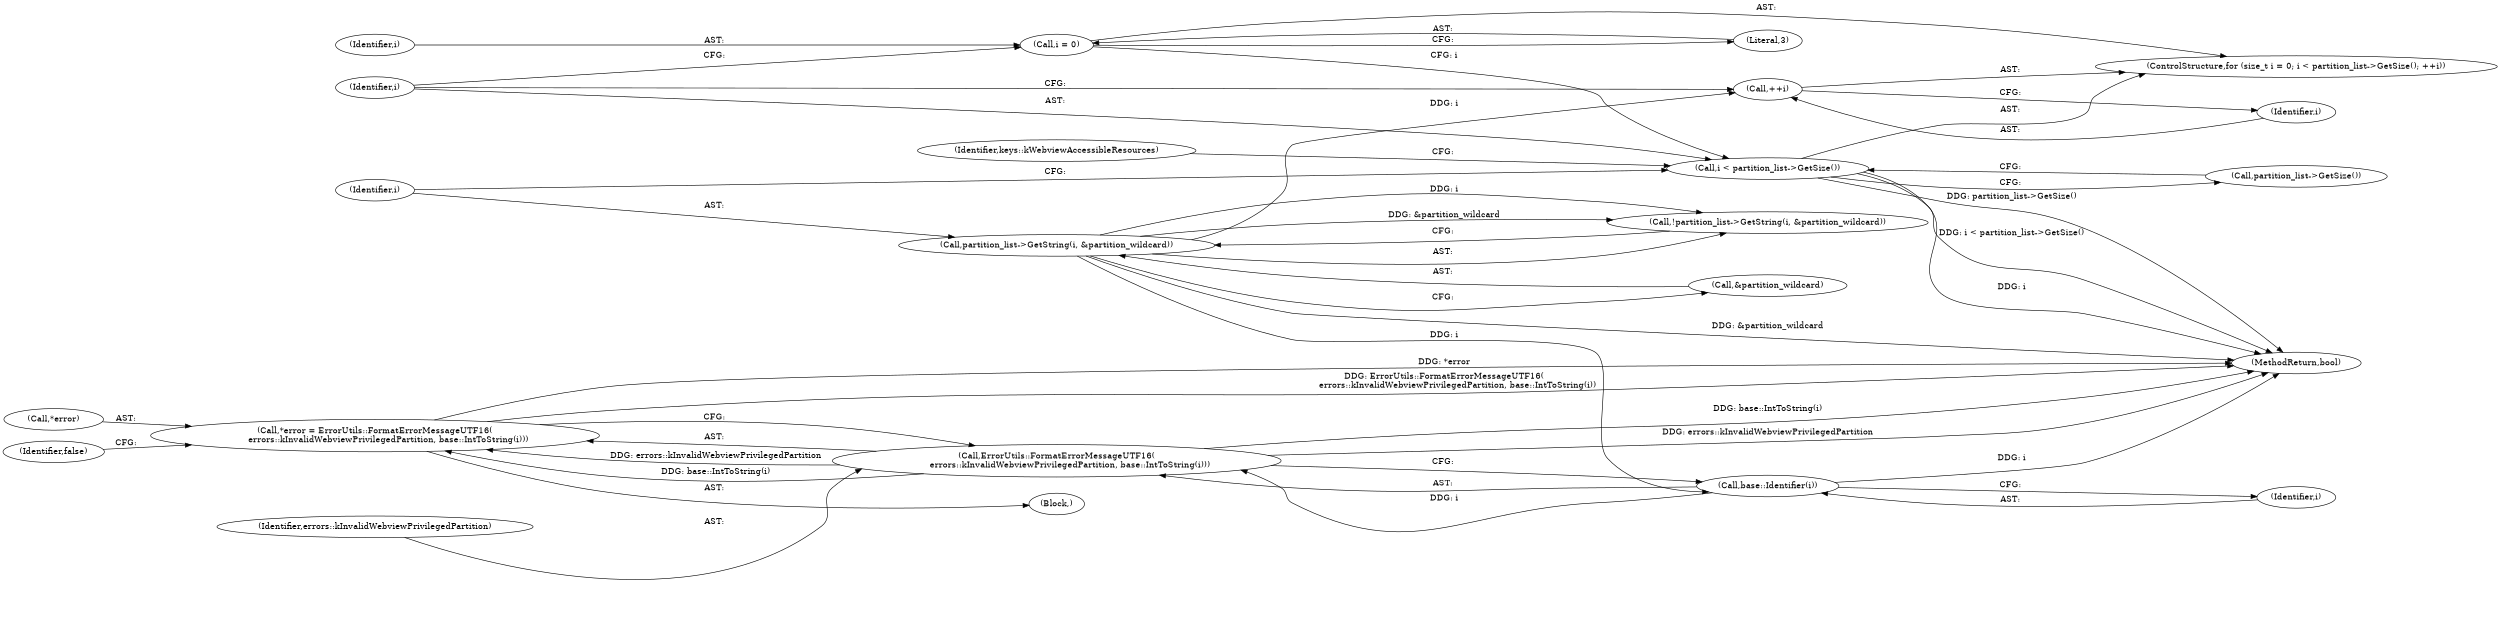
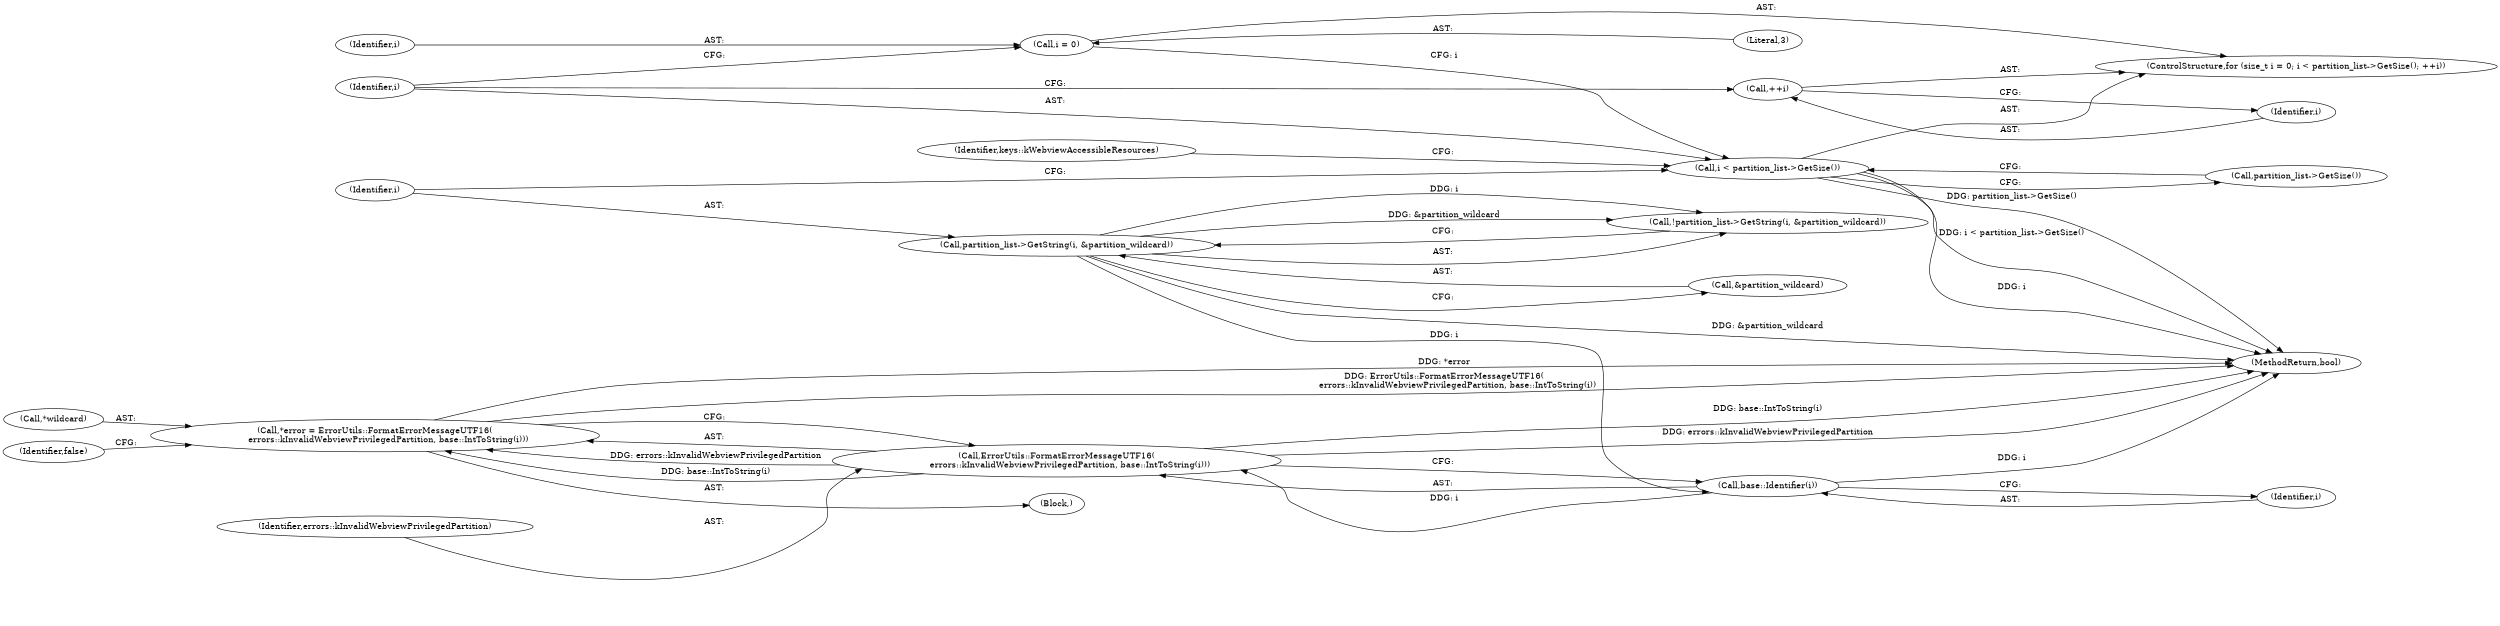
(1410, 46) -> none
(1433, 125) -> none
(54, 419) -> (54, 419)
